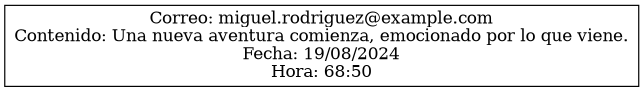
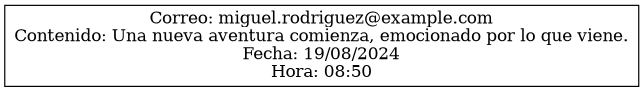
(322, 72) -> (322, 72)
